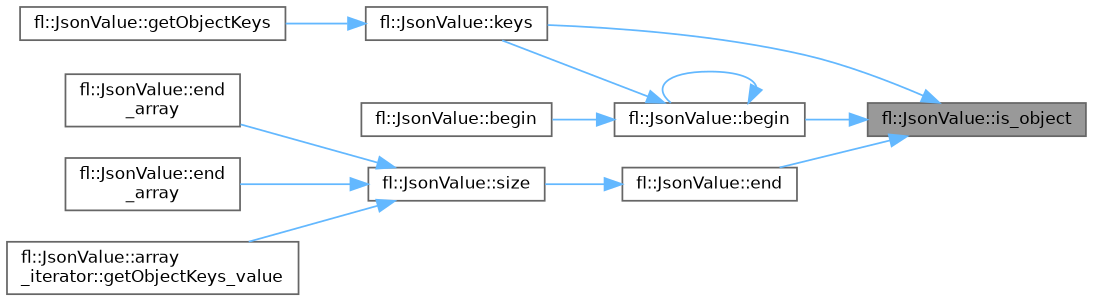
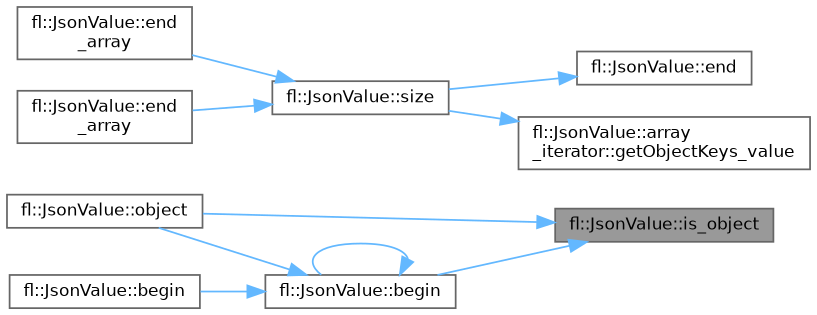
(153, 24) -> none
(457, 24) -> (105, 211)
(835, 154) -> none
(313, 224) -> (475, 115)
